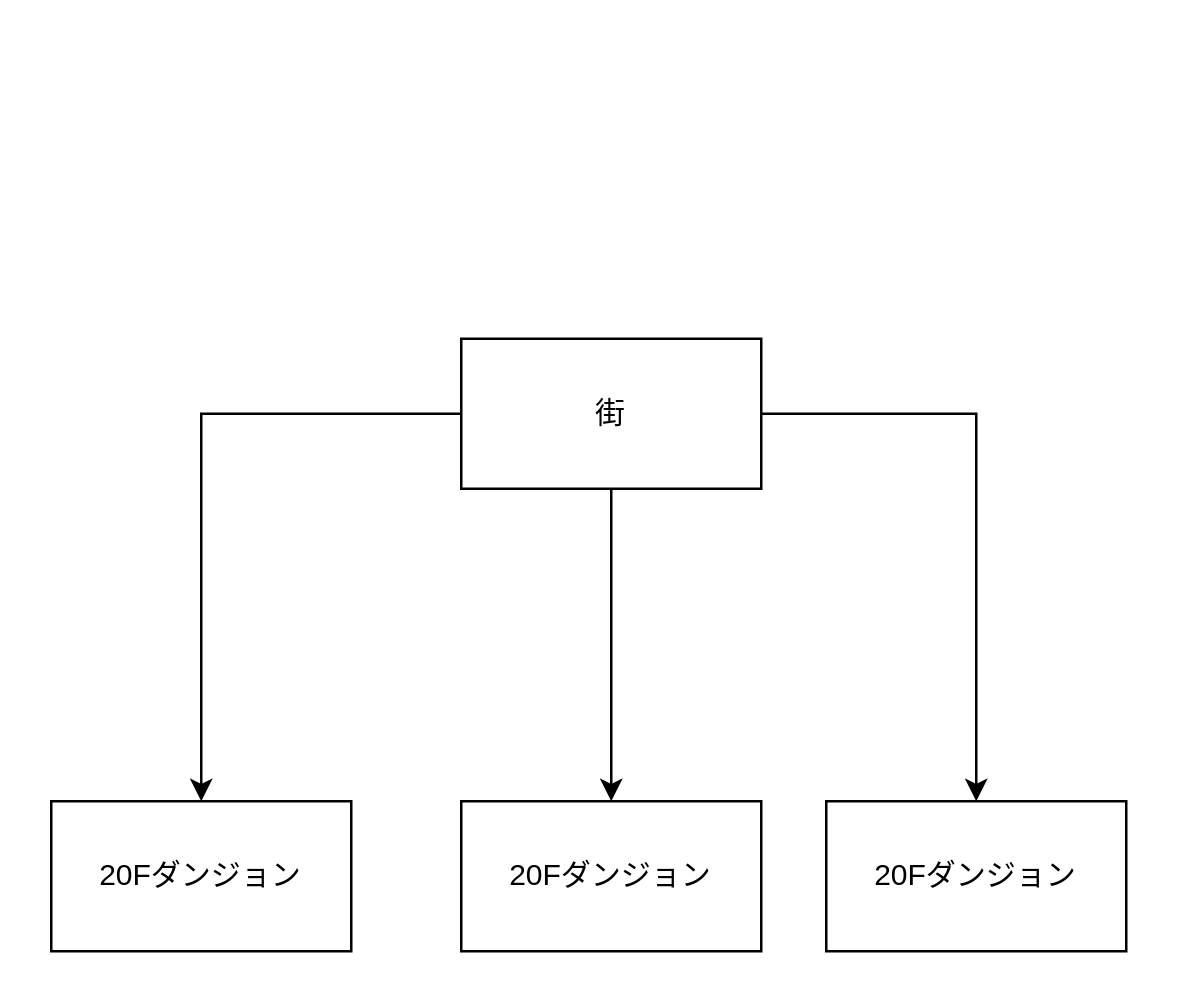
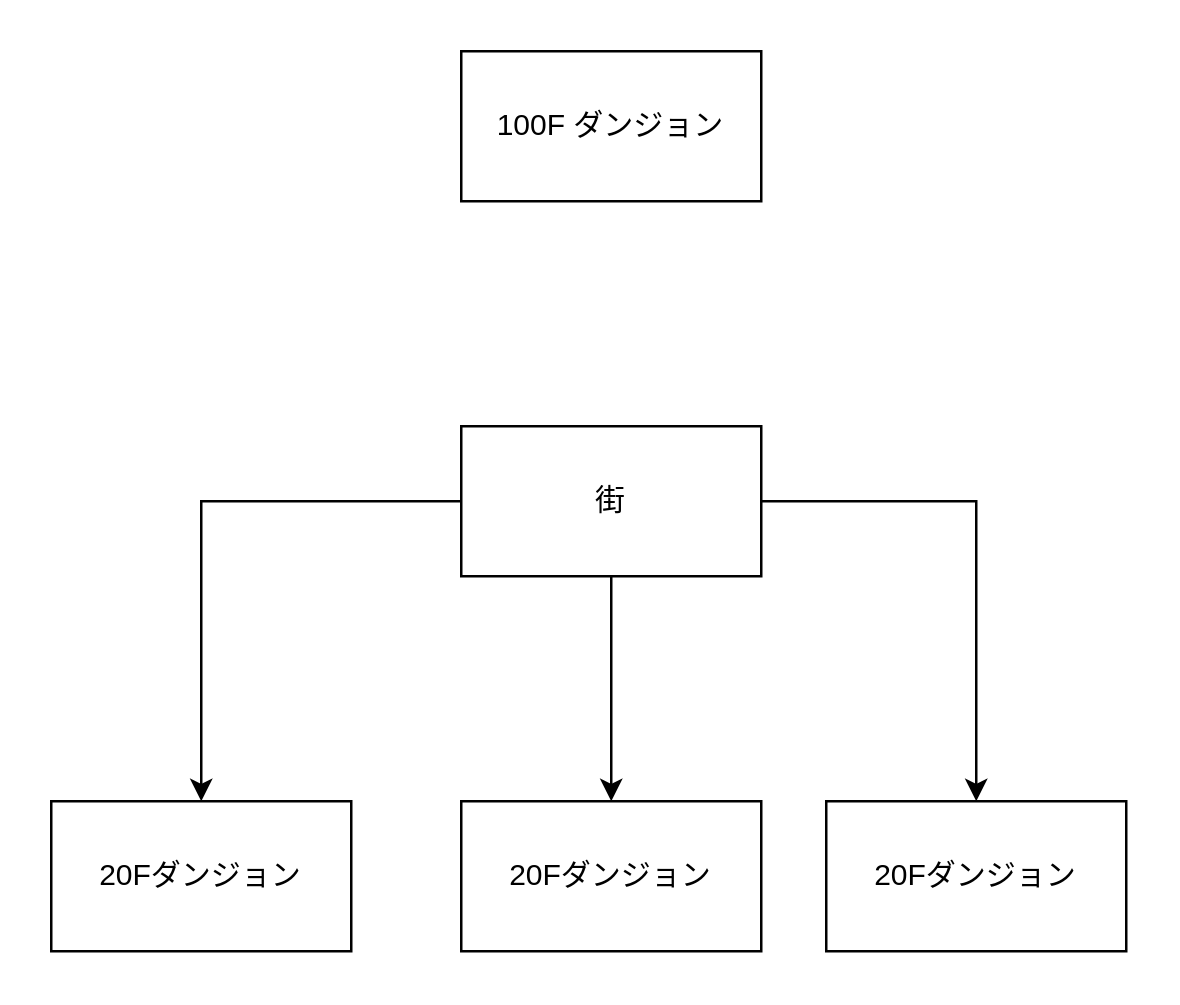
none -> (611, 126)
(611, 414) -> (611, 501)
